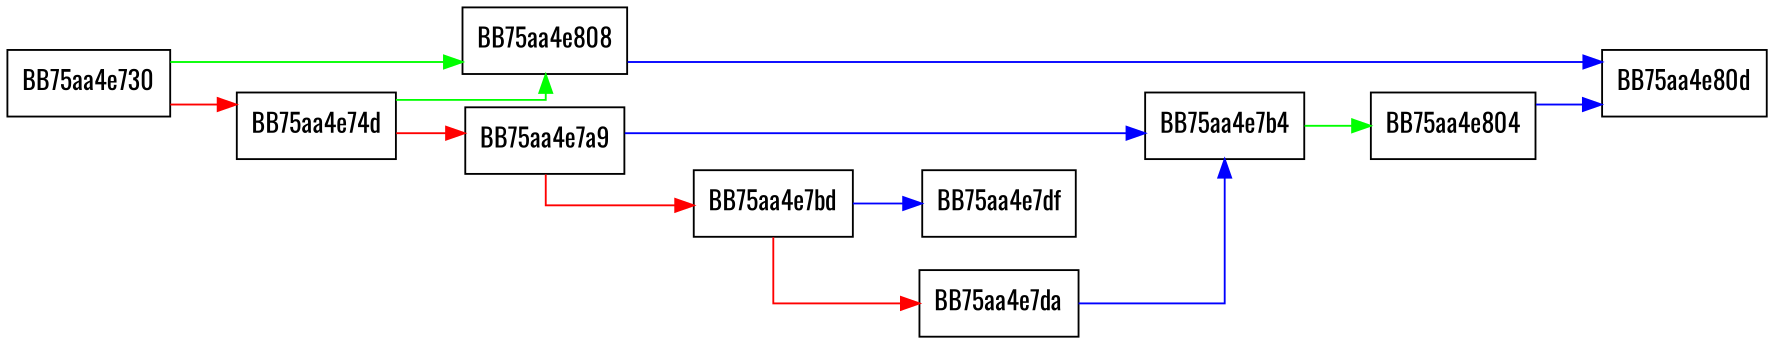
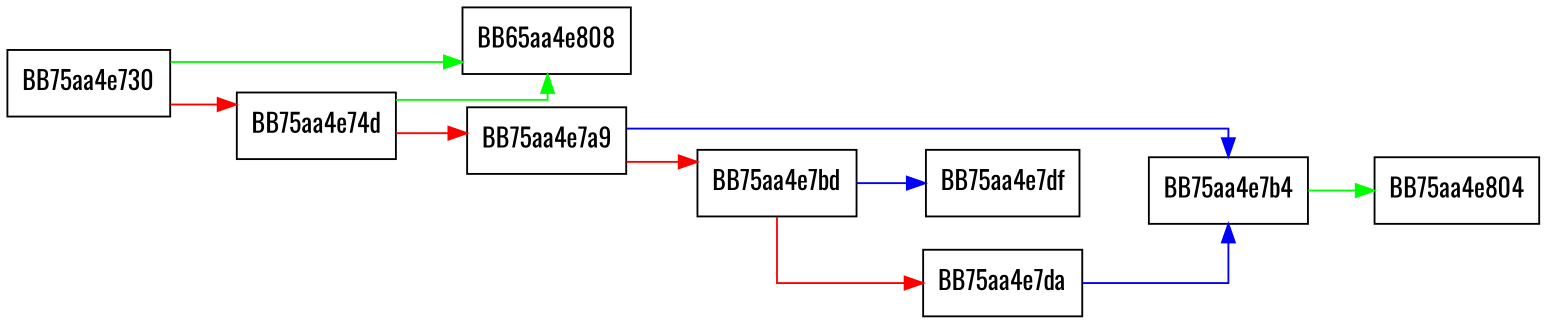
(545, 41) -> (547, 41)
(1684, 83) -> none
